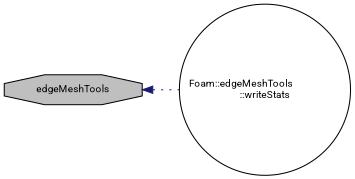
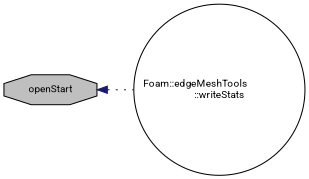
(73, 90) -> (50, 90)
